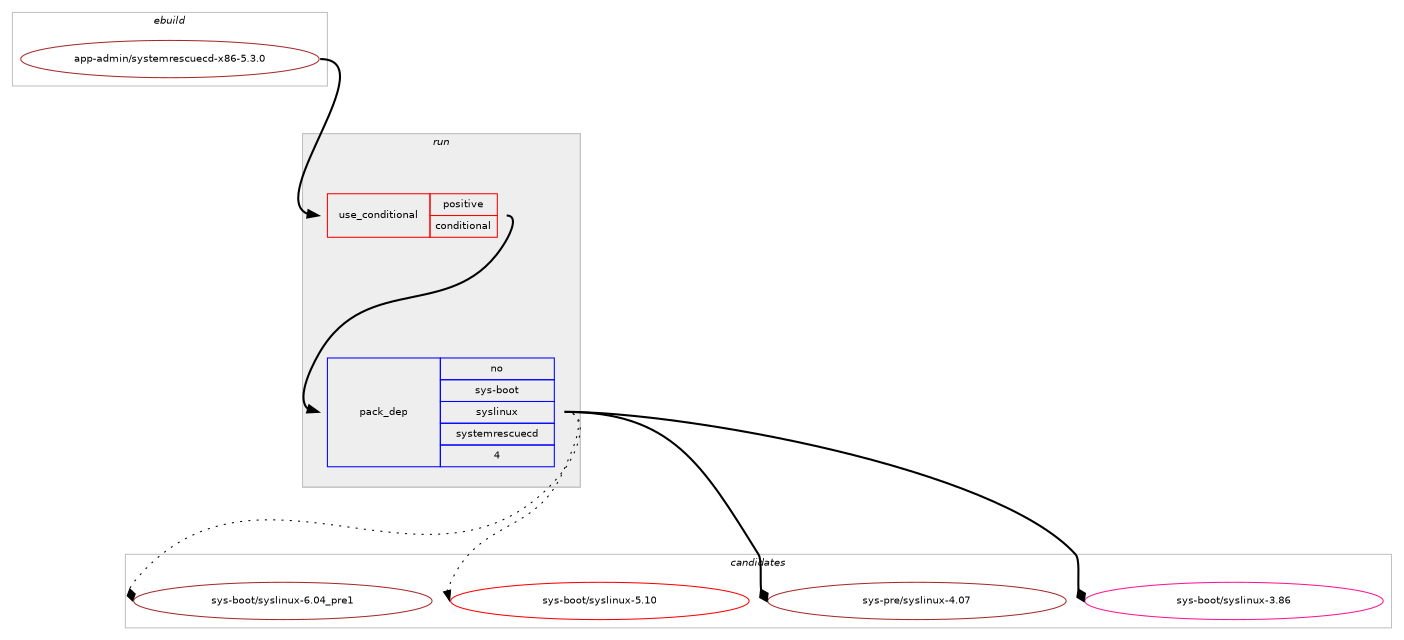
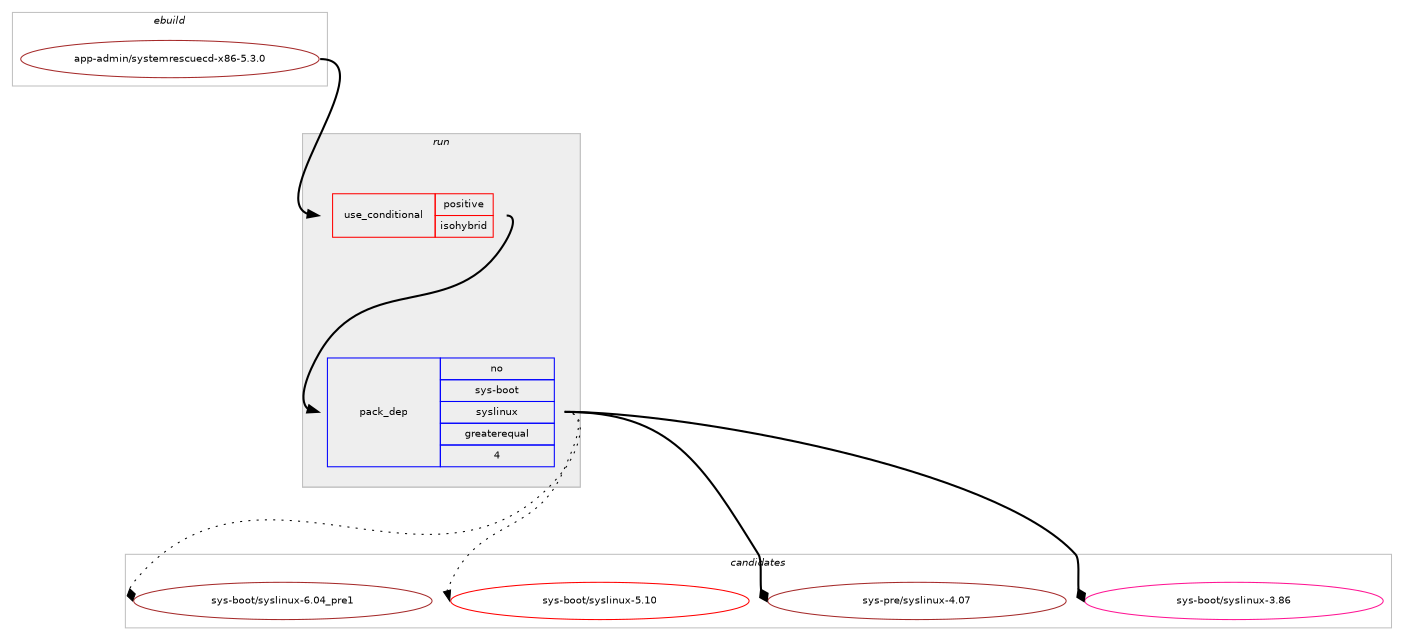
(464, 226) -> (464, 226)
(497, 434) -> (497, 434)
